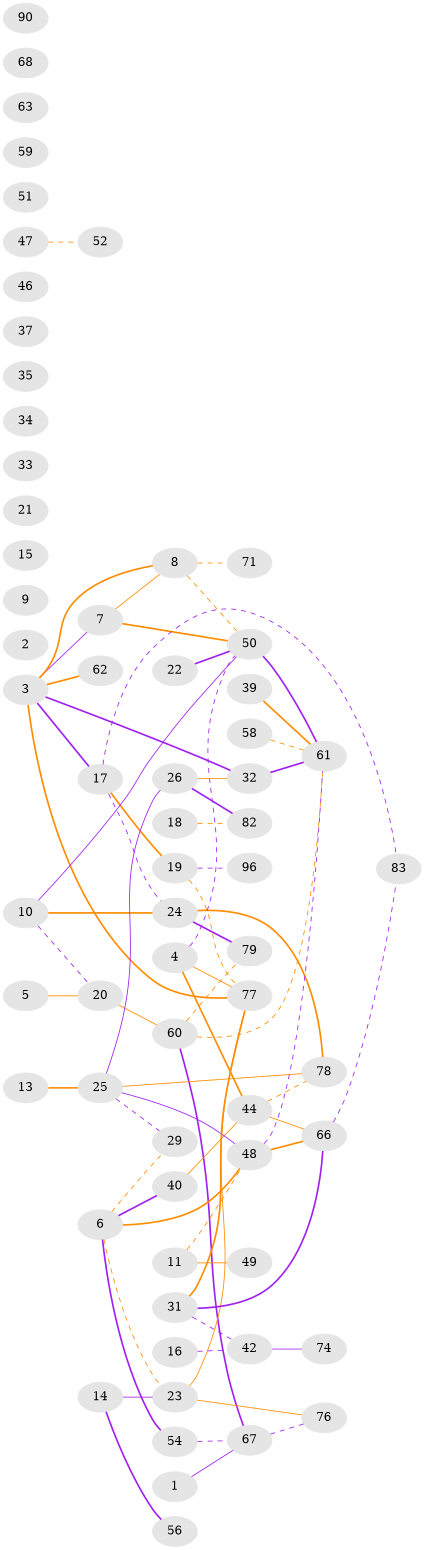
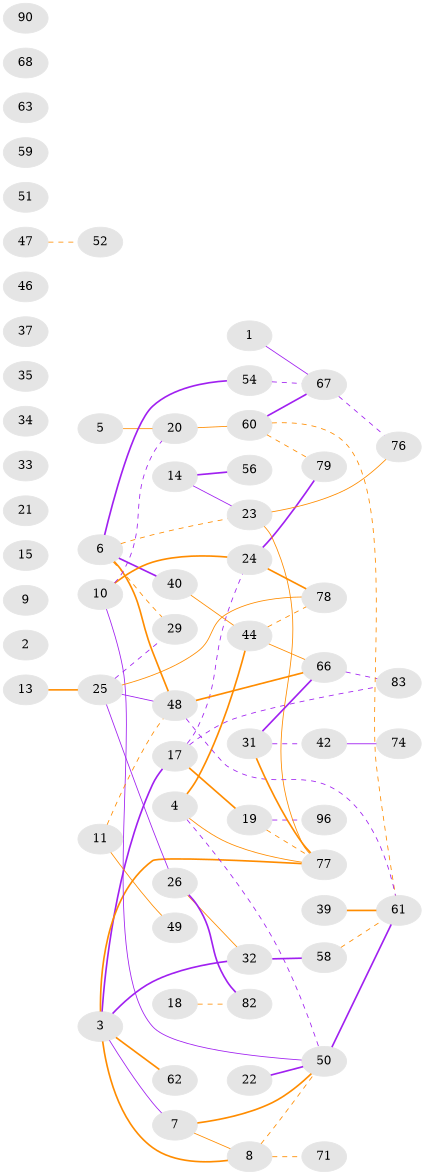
(287, 767) -> (289, 958)
(175, 1352) -> none
